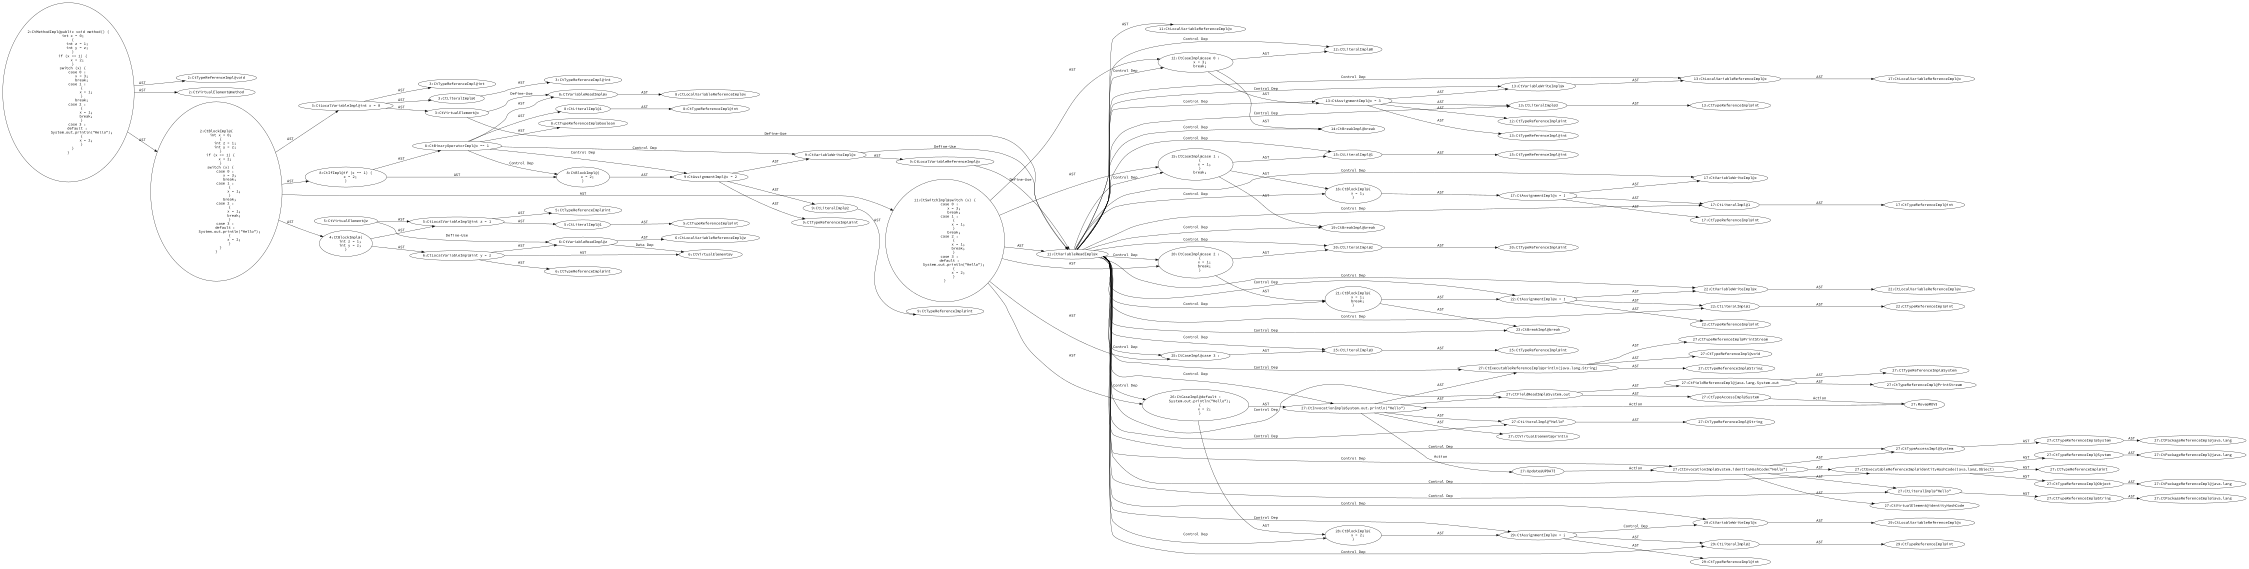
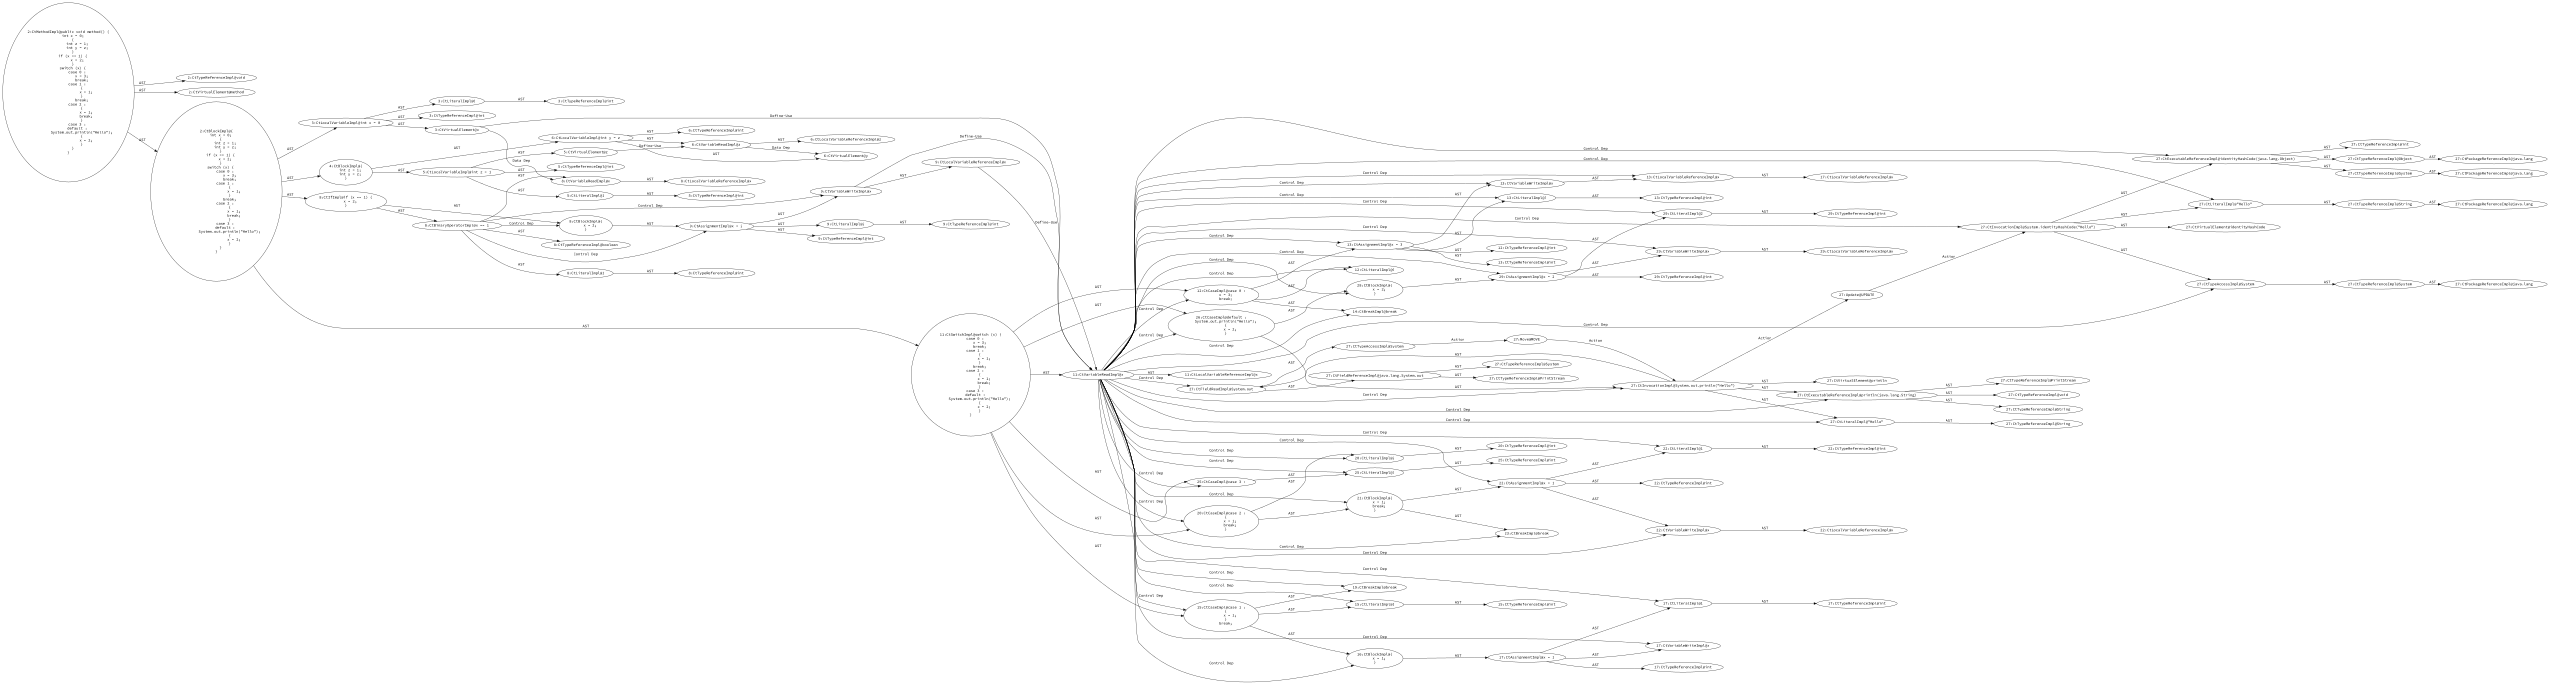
(521, 94) -> (521, 161)
(392, 221) -> (511, 157)
(1234, 426) -> (1156, 382)
(1636, 526) -> (1596, 263)
